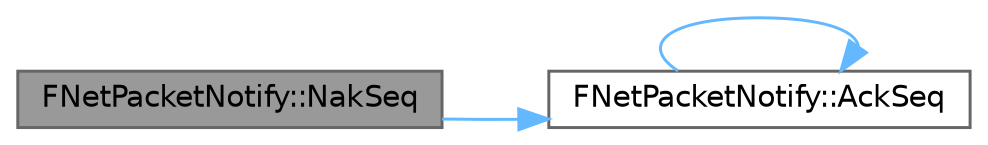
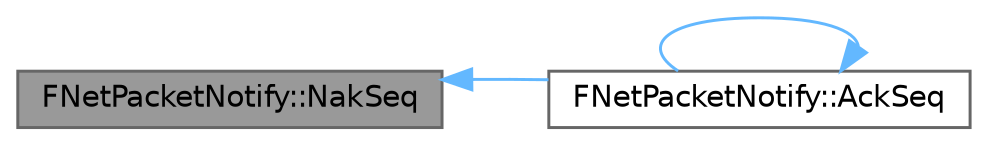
(480, 119) -> (510, 79)
